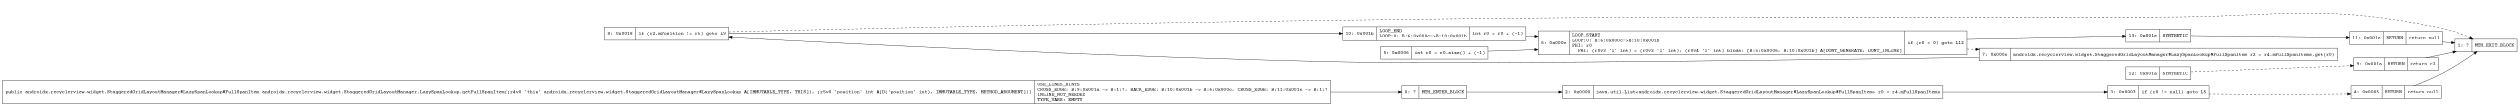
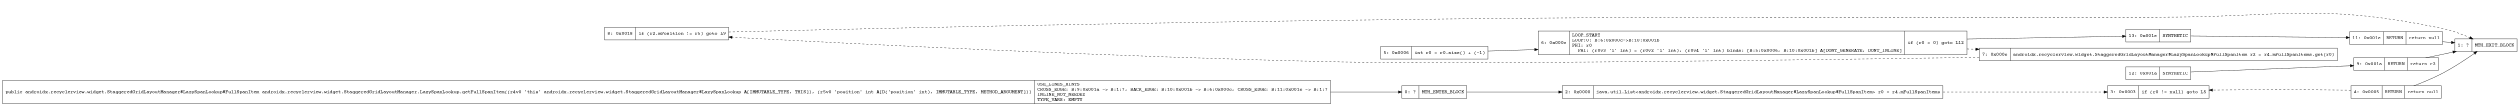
(1434, 34) -> none
(1355, 62) -> (1355, 62)
(2271, 69) -> (2271, 69)
(2024, 92) -> (2024, 92)
(2278, 94) -> (2282, 90)
